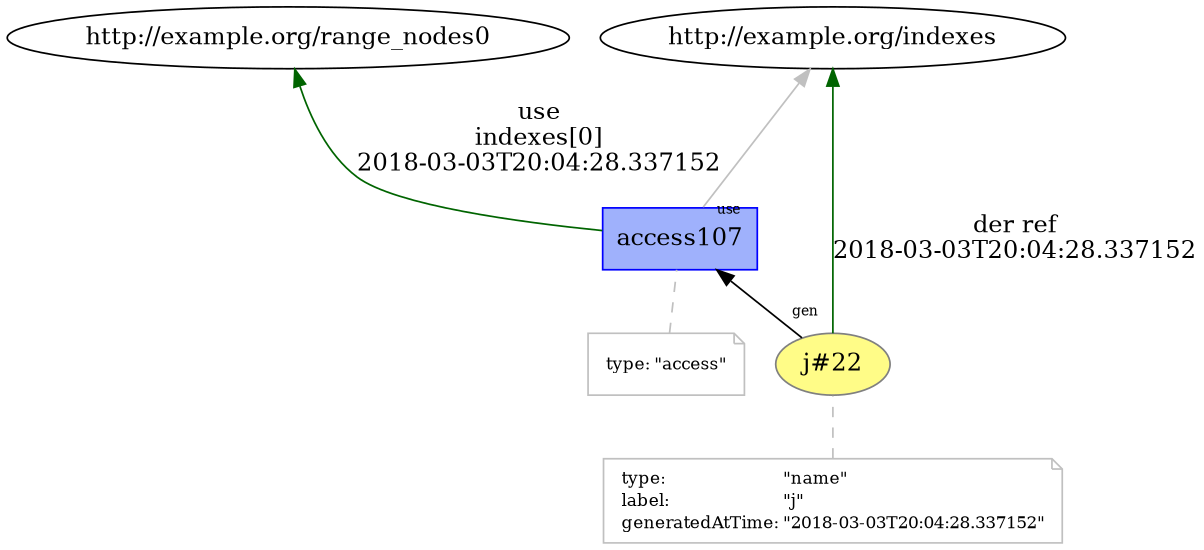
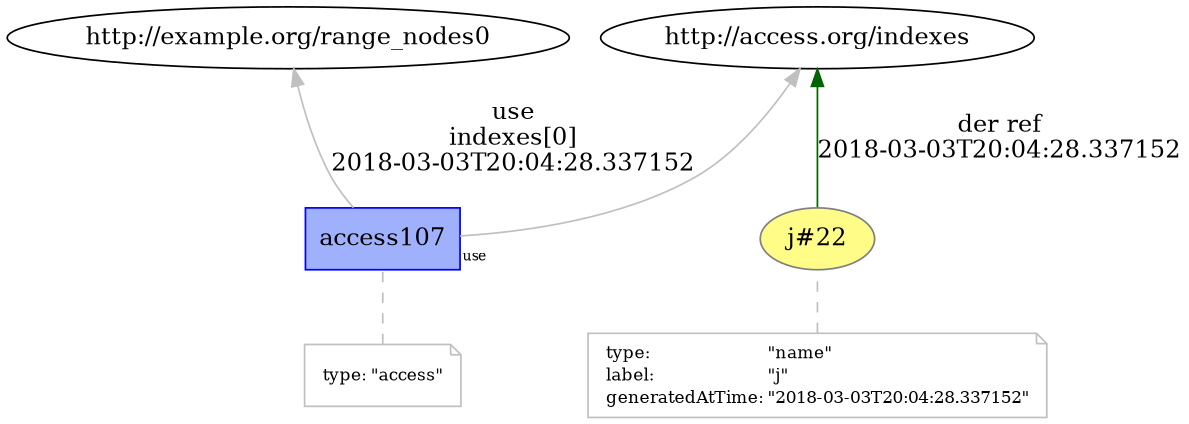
(833, 38) -> (817, 38)
(424, 203) -> (318, 150)
(766, 309) -> none
